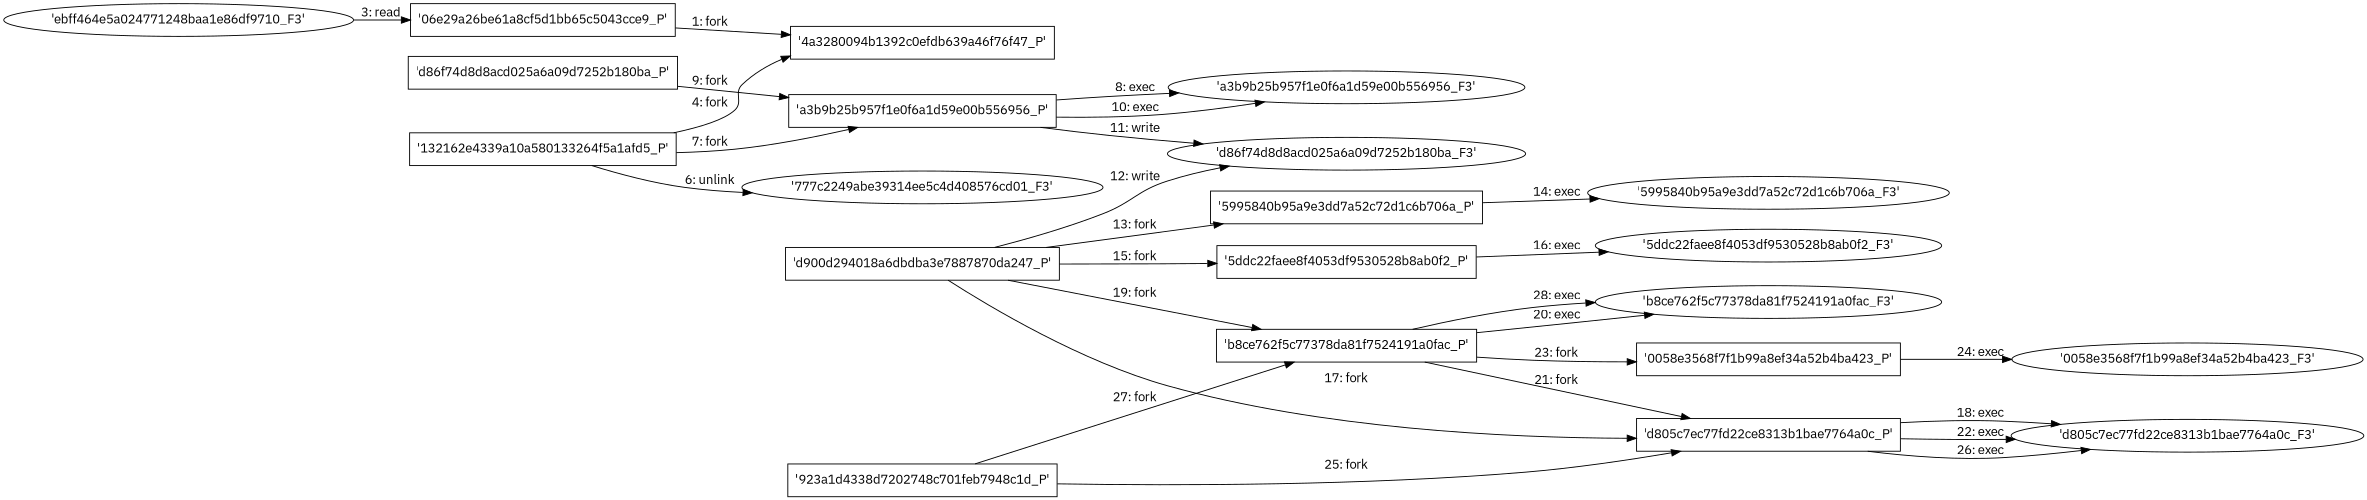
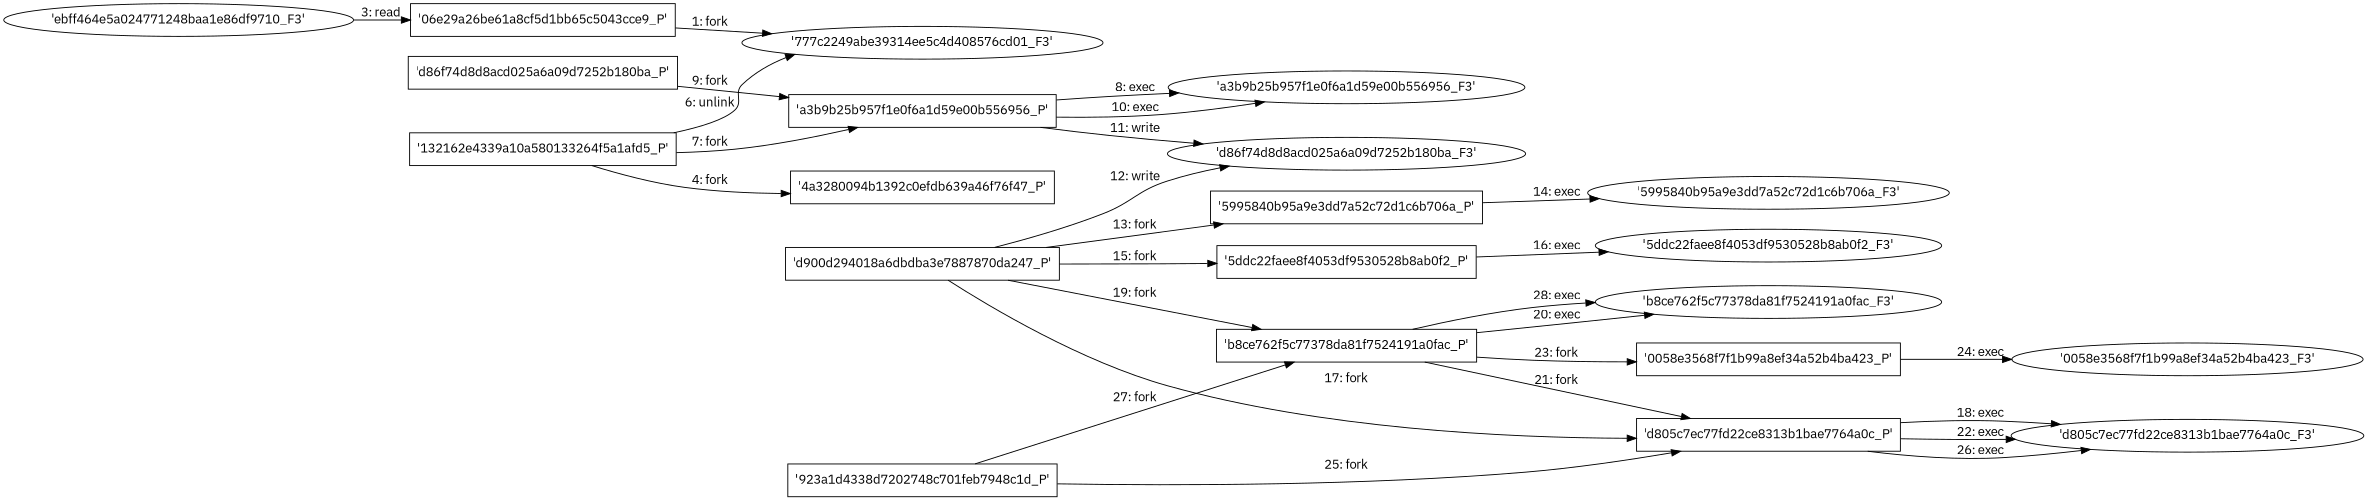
(728, 31) -> (719, 31)
